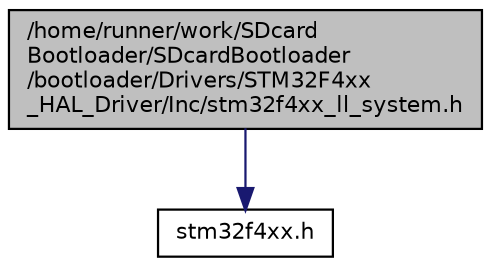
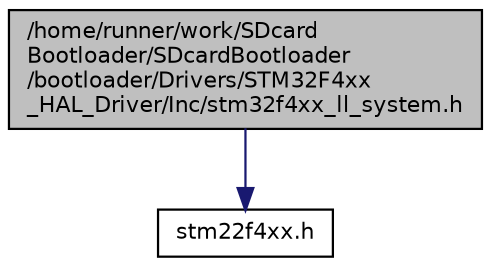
(245, 233) -> (245, 233)
